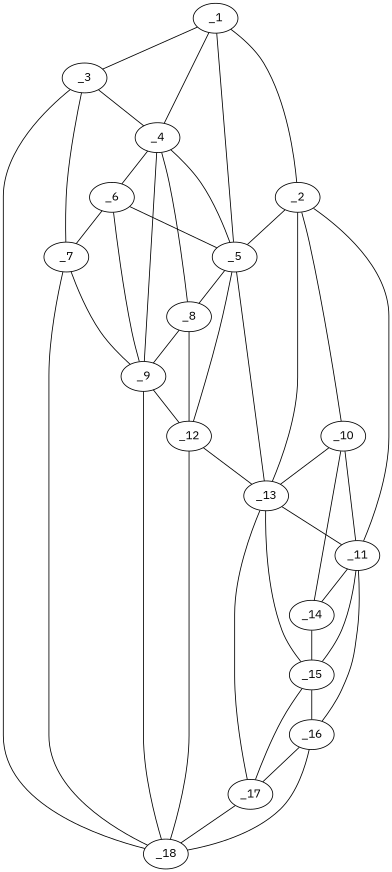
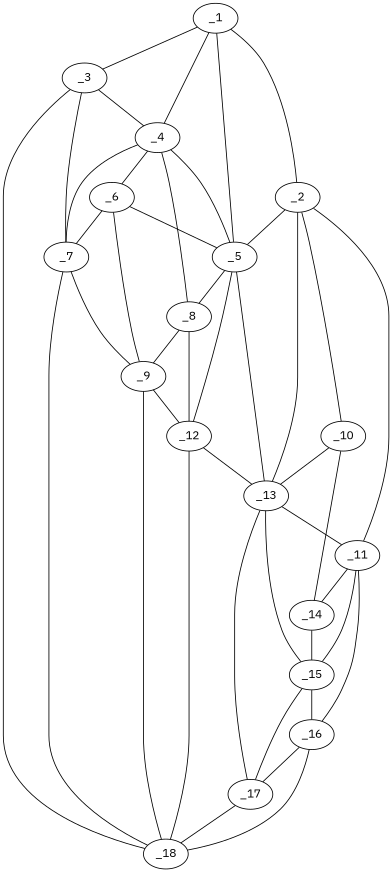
(151, 257) -> (84, 180)
(350, 496) -> none
